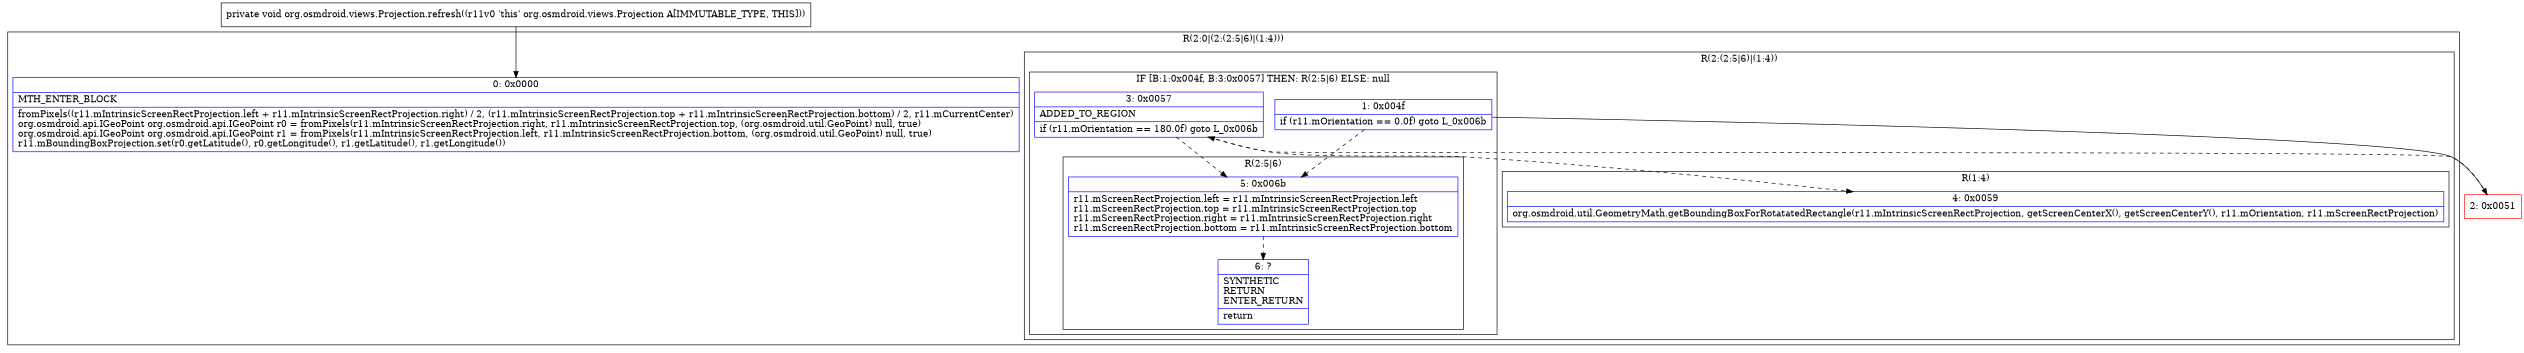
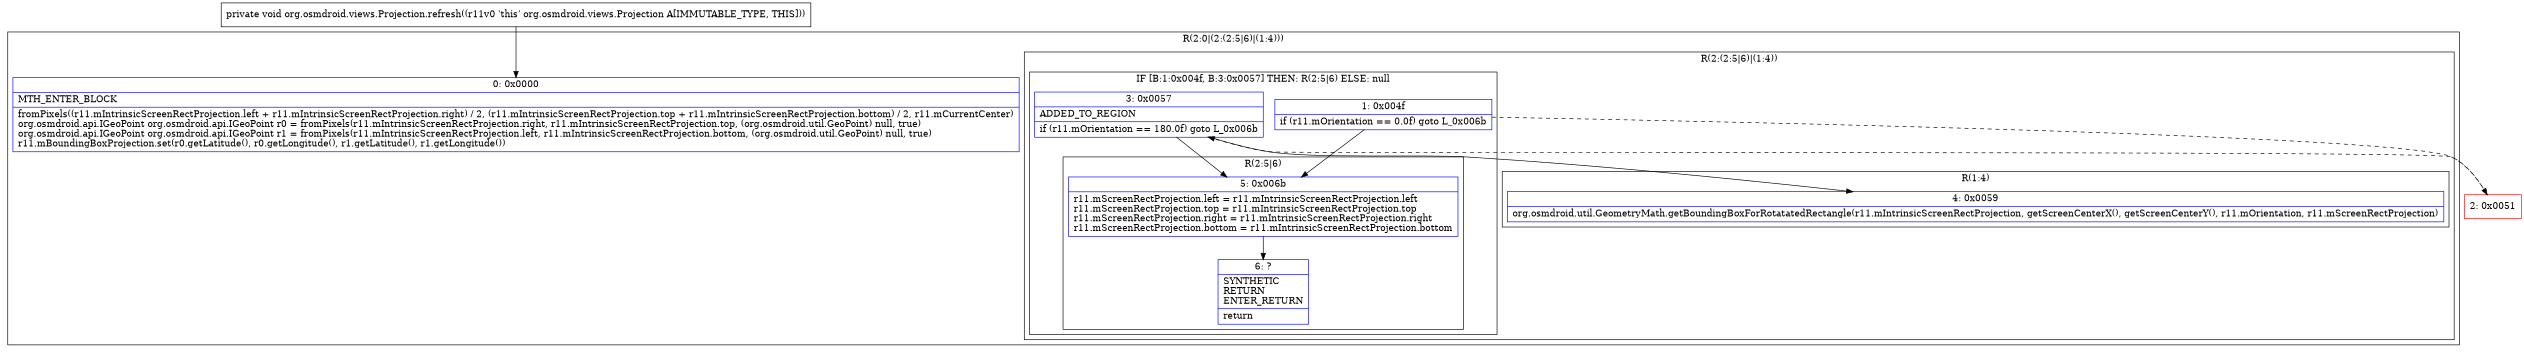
(1995, 129) -> (1995, 129)
(1340, 148) -> (1340, 148)
(1196, 152) -> (1196, 152)
(1527, 161) -> (1527, 161)
(1263, 245) -> (1263, 245)
